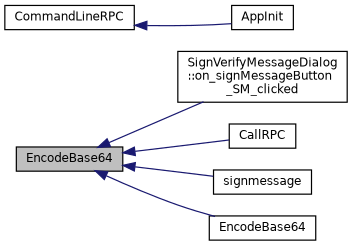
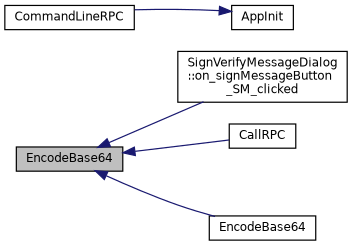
(189, 25) -> (177, 9)
(263, 182) -> none
